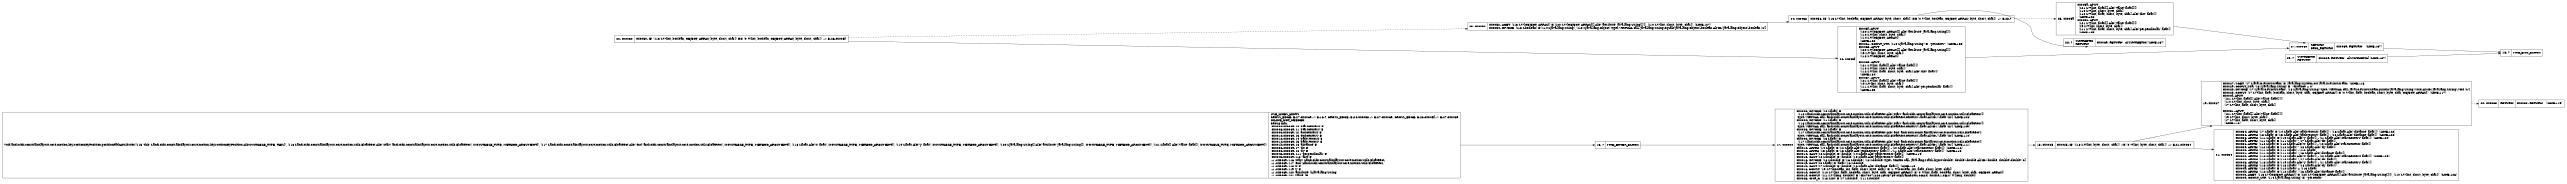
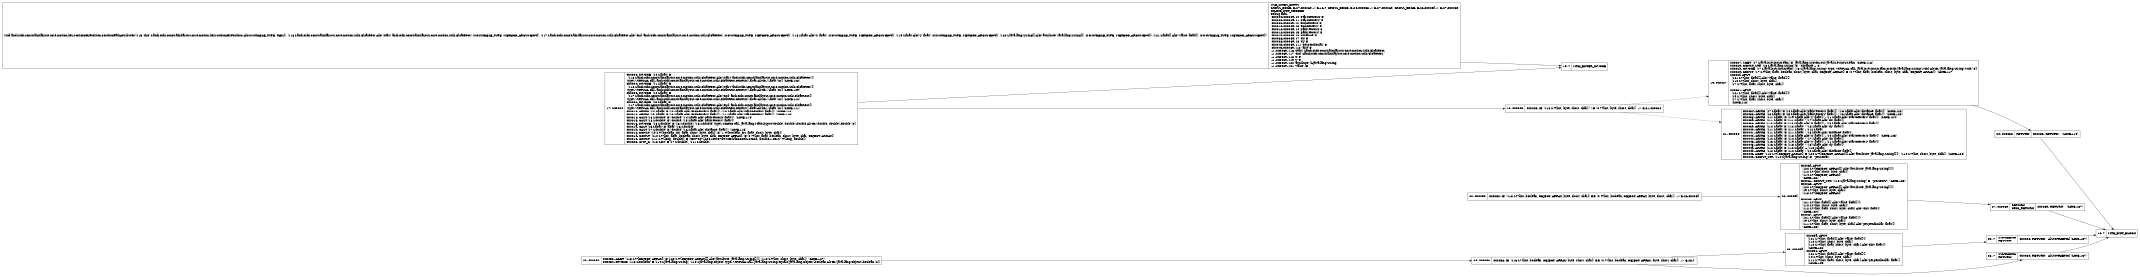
(2034, 19) -> (1727, 255)
(1157, 33) -> none
(2238, 35) -> (1943, 244)
(2474, 104) -> (2001, 116)
(2171, 134) -> (1664, 101)
(1623, 145) -> (1590, 66)
(1707, 145) -> (1208, 85)
(2203, 149) -> (1670, 117)
none -> (2076, 183)
none -> (2084, 247)
